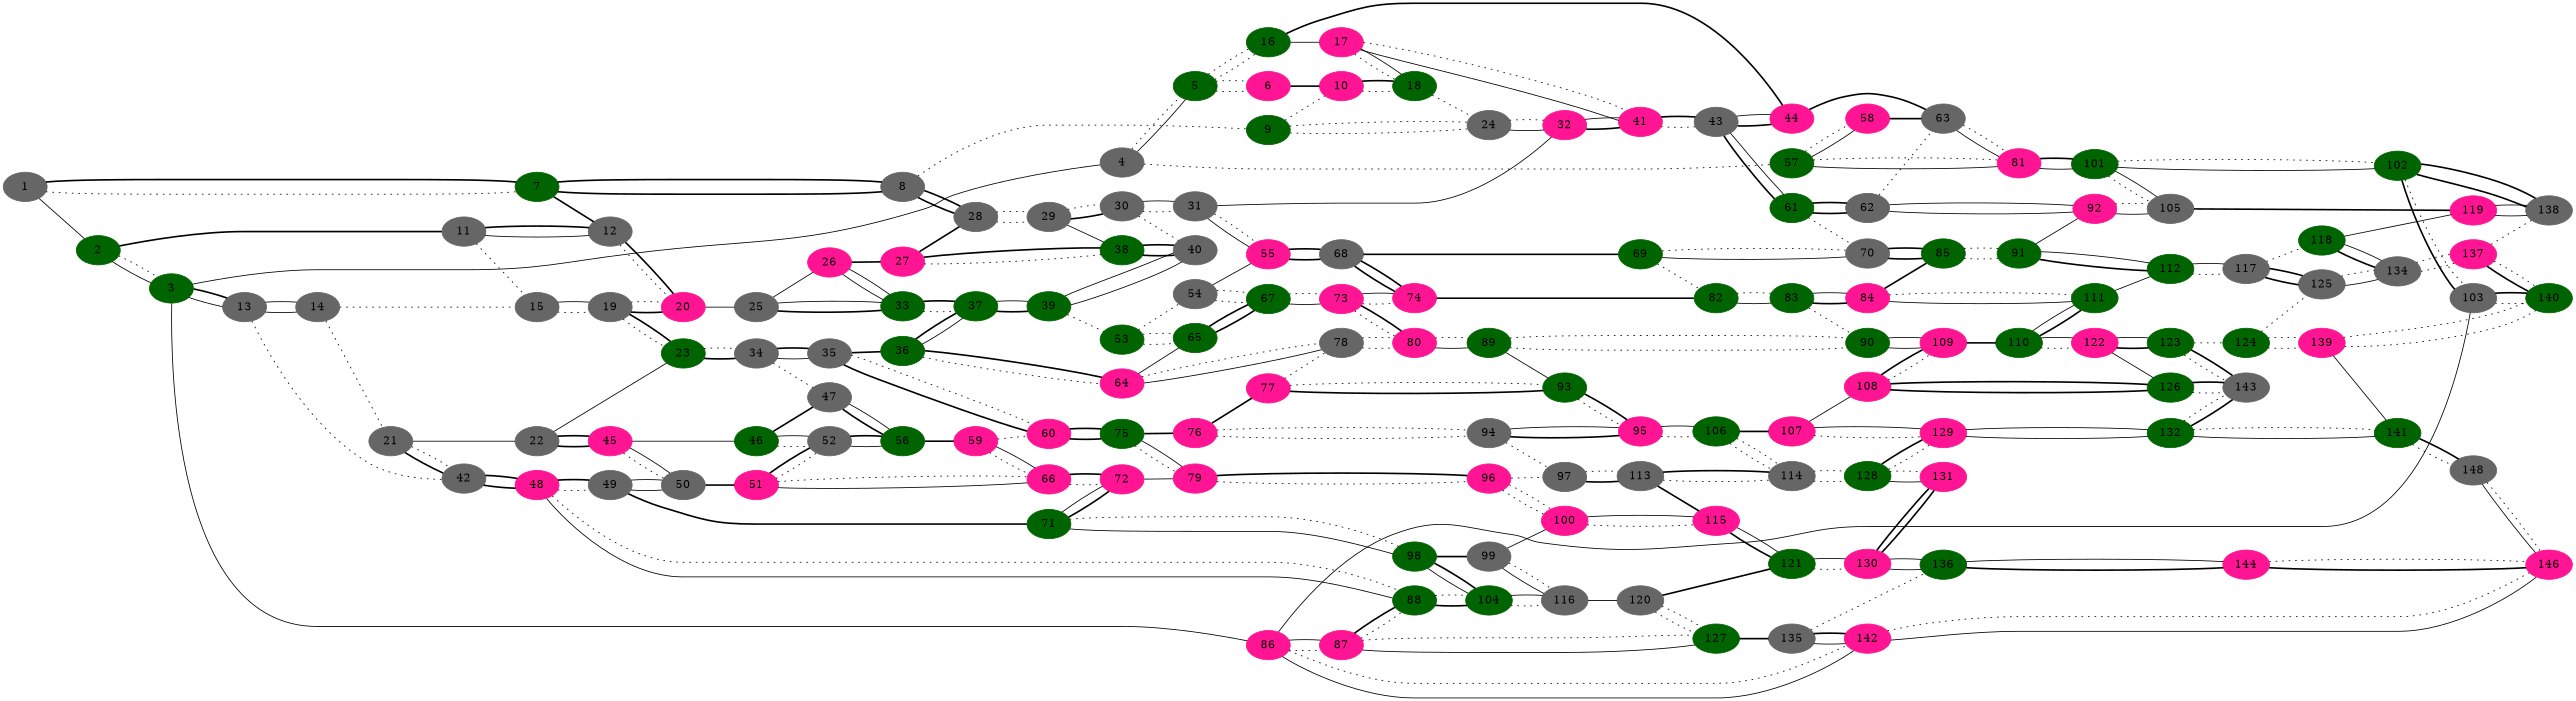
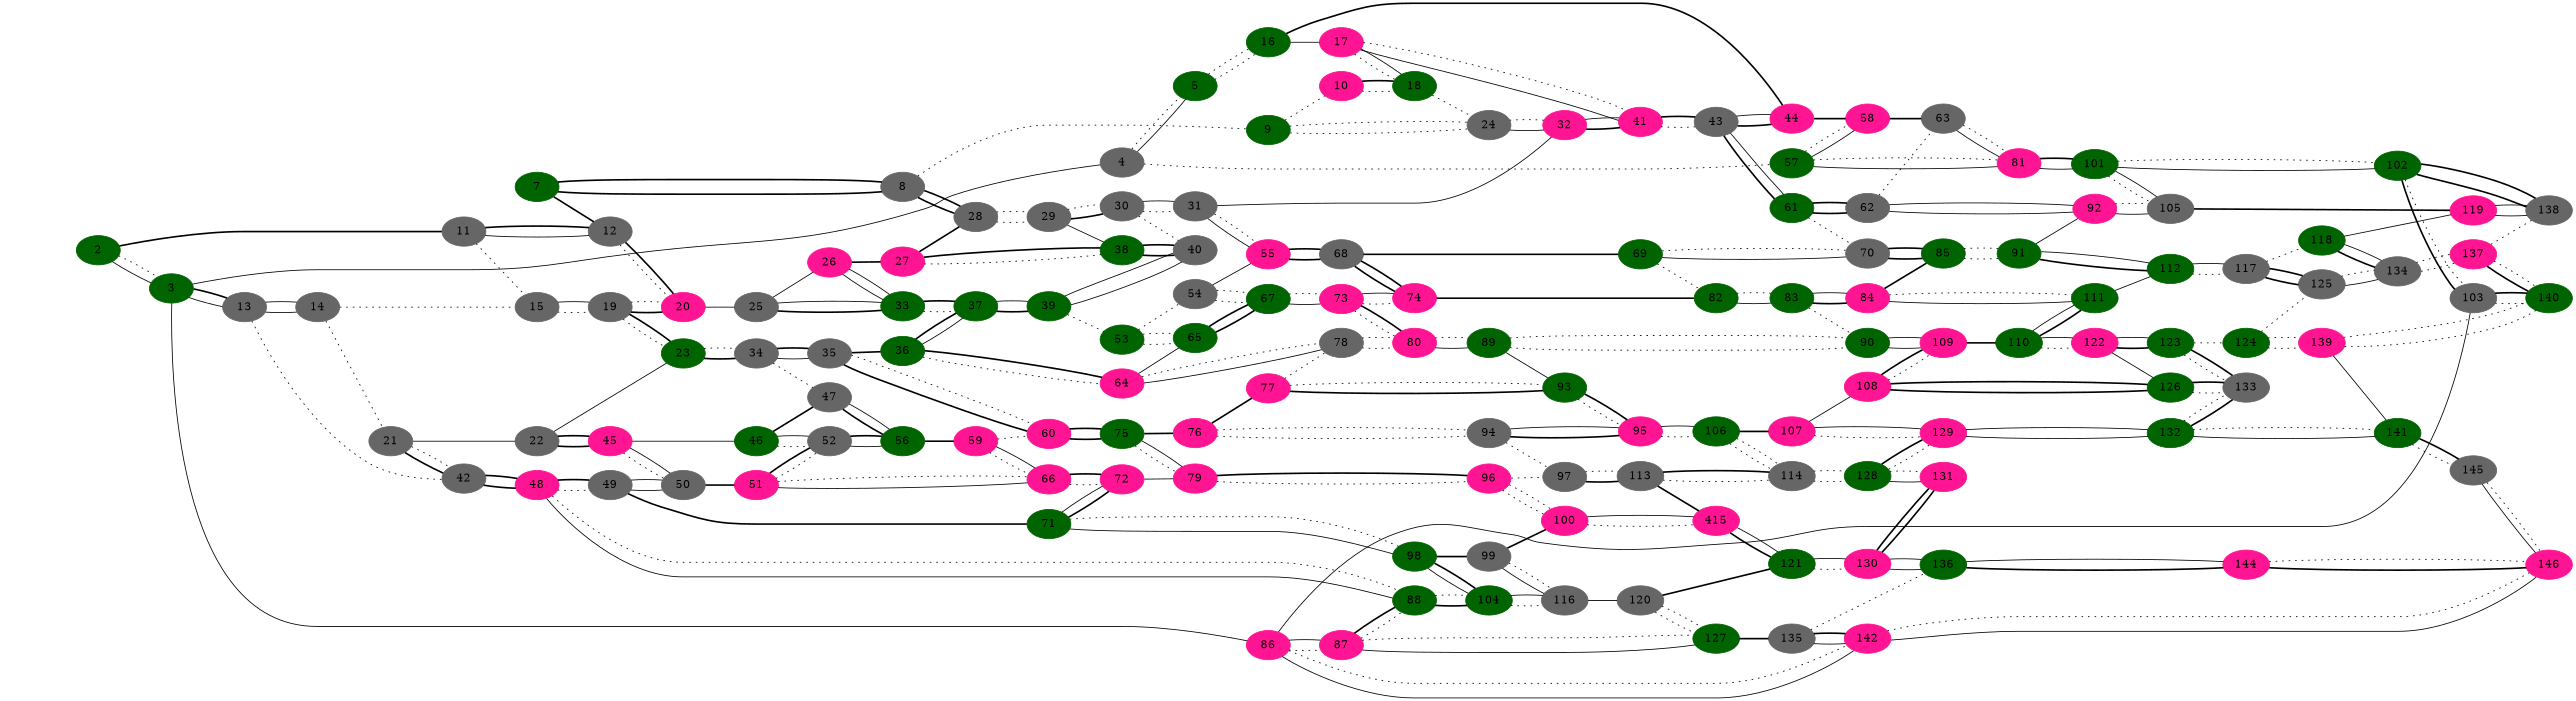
(1268, 86) -> none
(1868, 94) -> (1830, 119)
(25, 187) -> none
(2246, 388) -> (2246, 388)
(2473, 470) -> (2473, 470)
(1716, 521) -> (1716, 521)
(1520, 542) -> (1520, 542)
